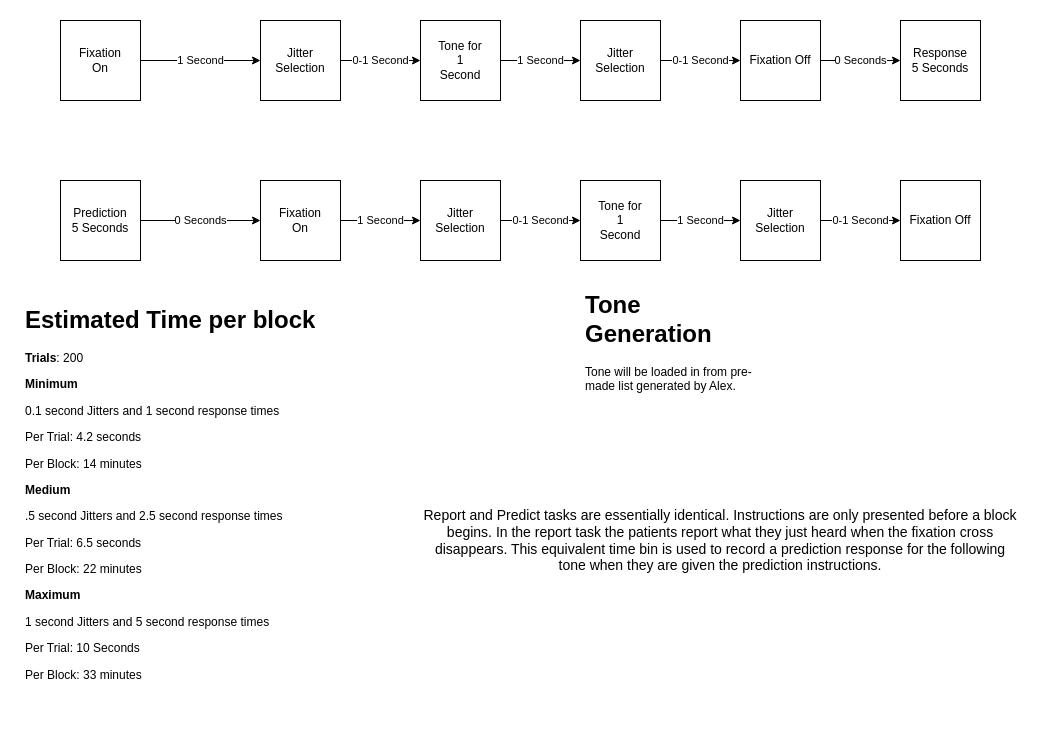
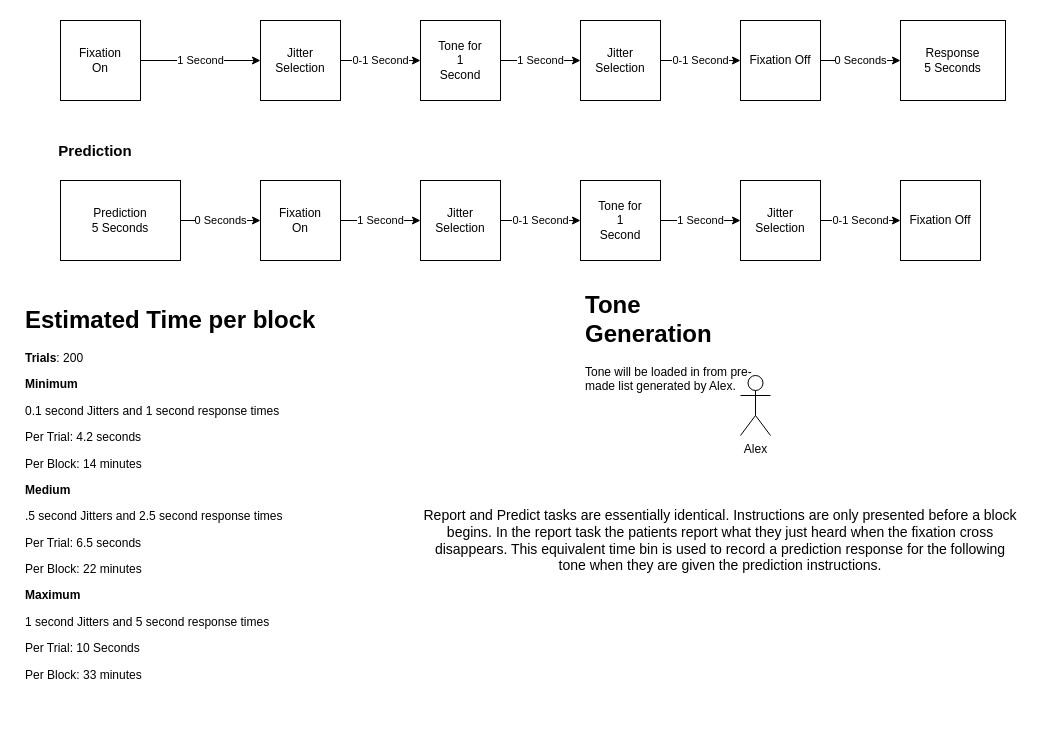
(941, 61) -> (953, 61)
none -> (96, 151)
(101, 221) -> (121, 221)
none -> (756, 406)
